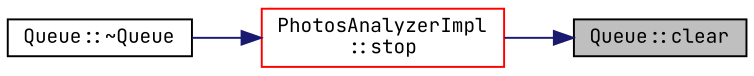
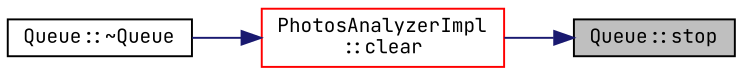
(383, 38) -> (383, 38)
(660, 38) -> (654, 38)
